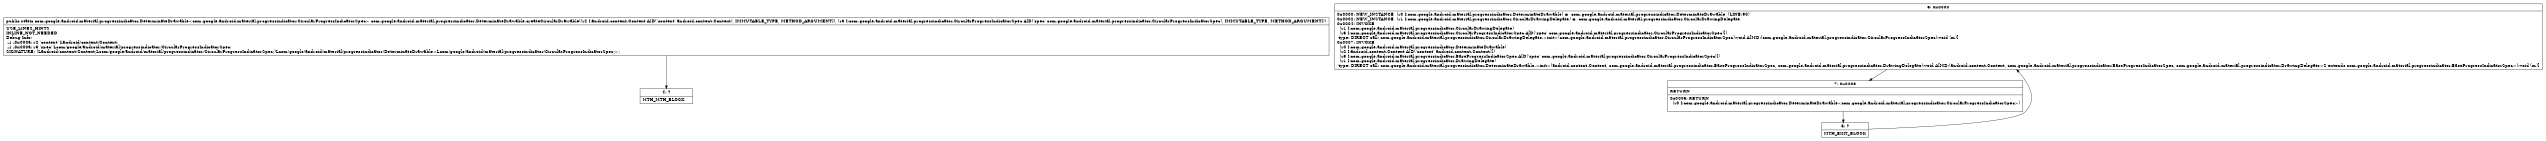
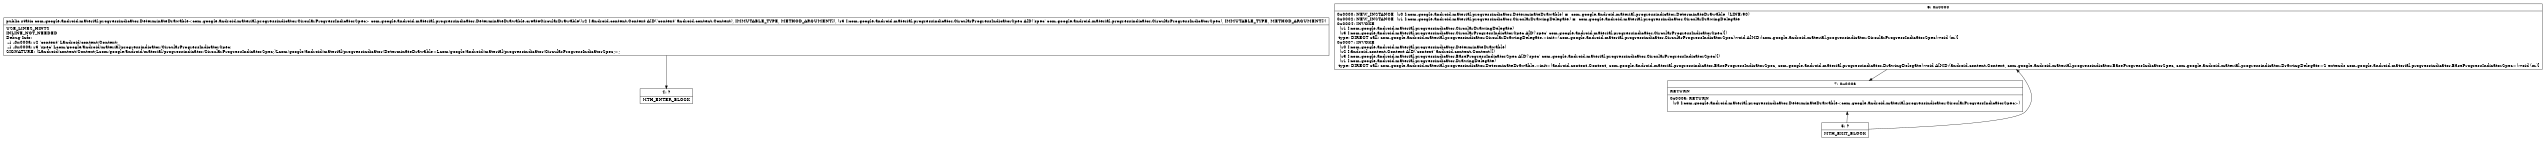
(664, 100) -> (666, 100)
(1843, 116) -> (1847, 119)
